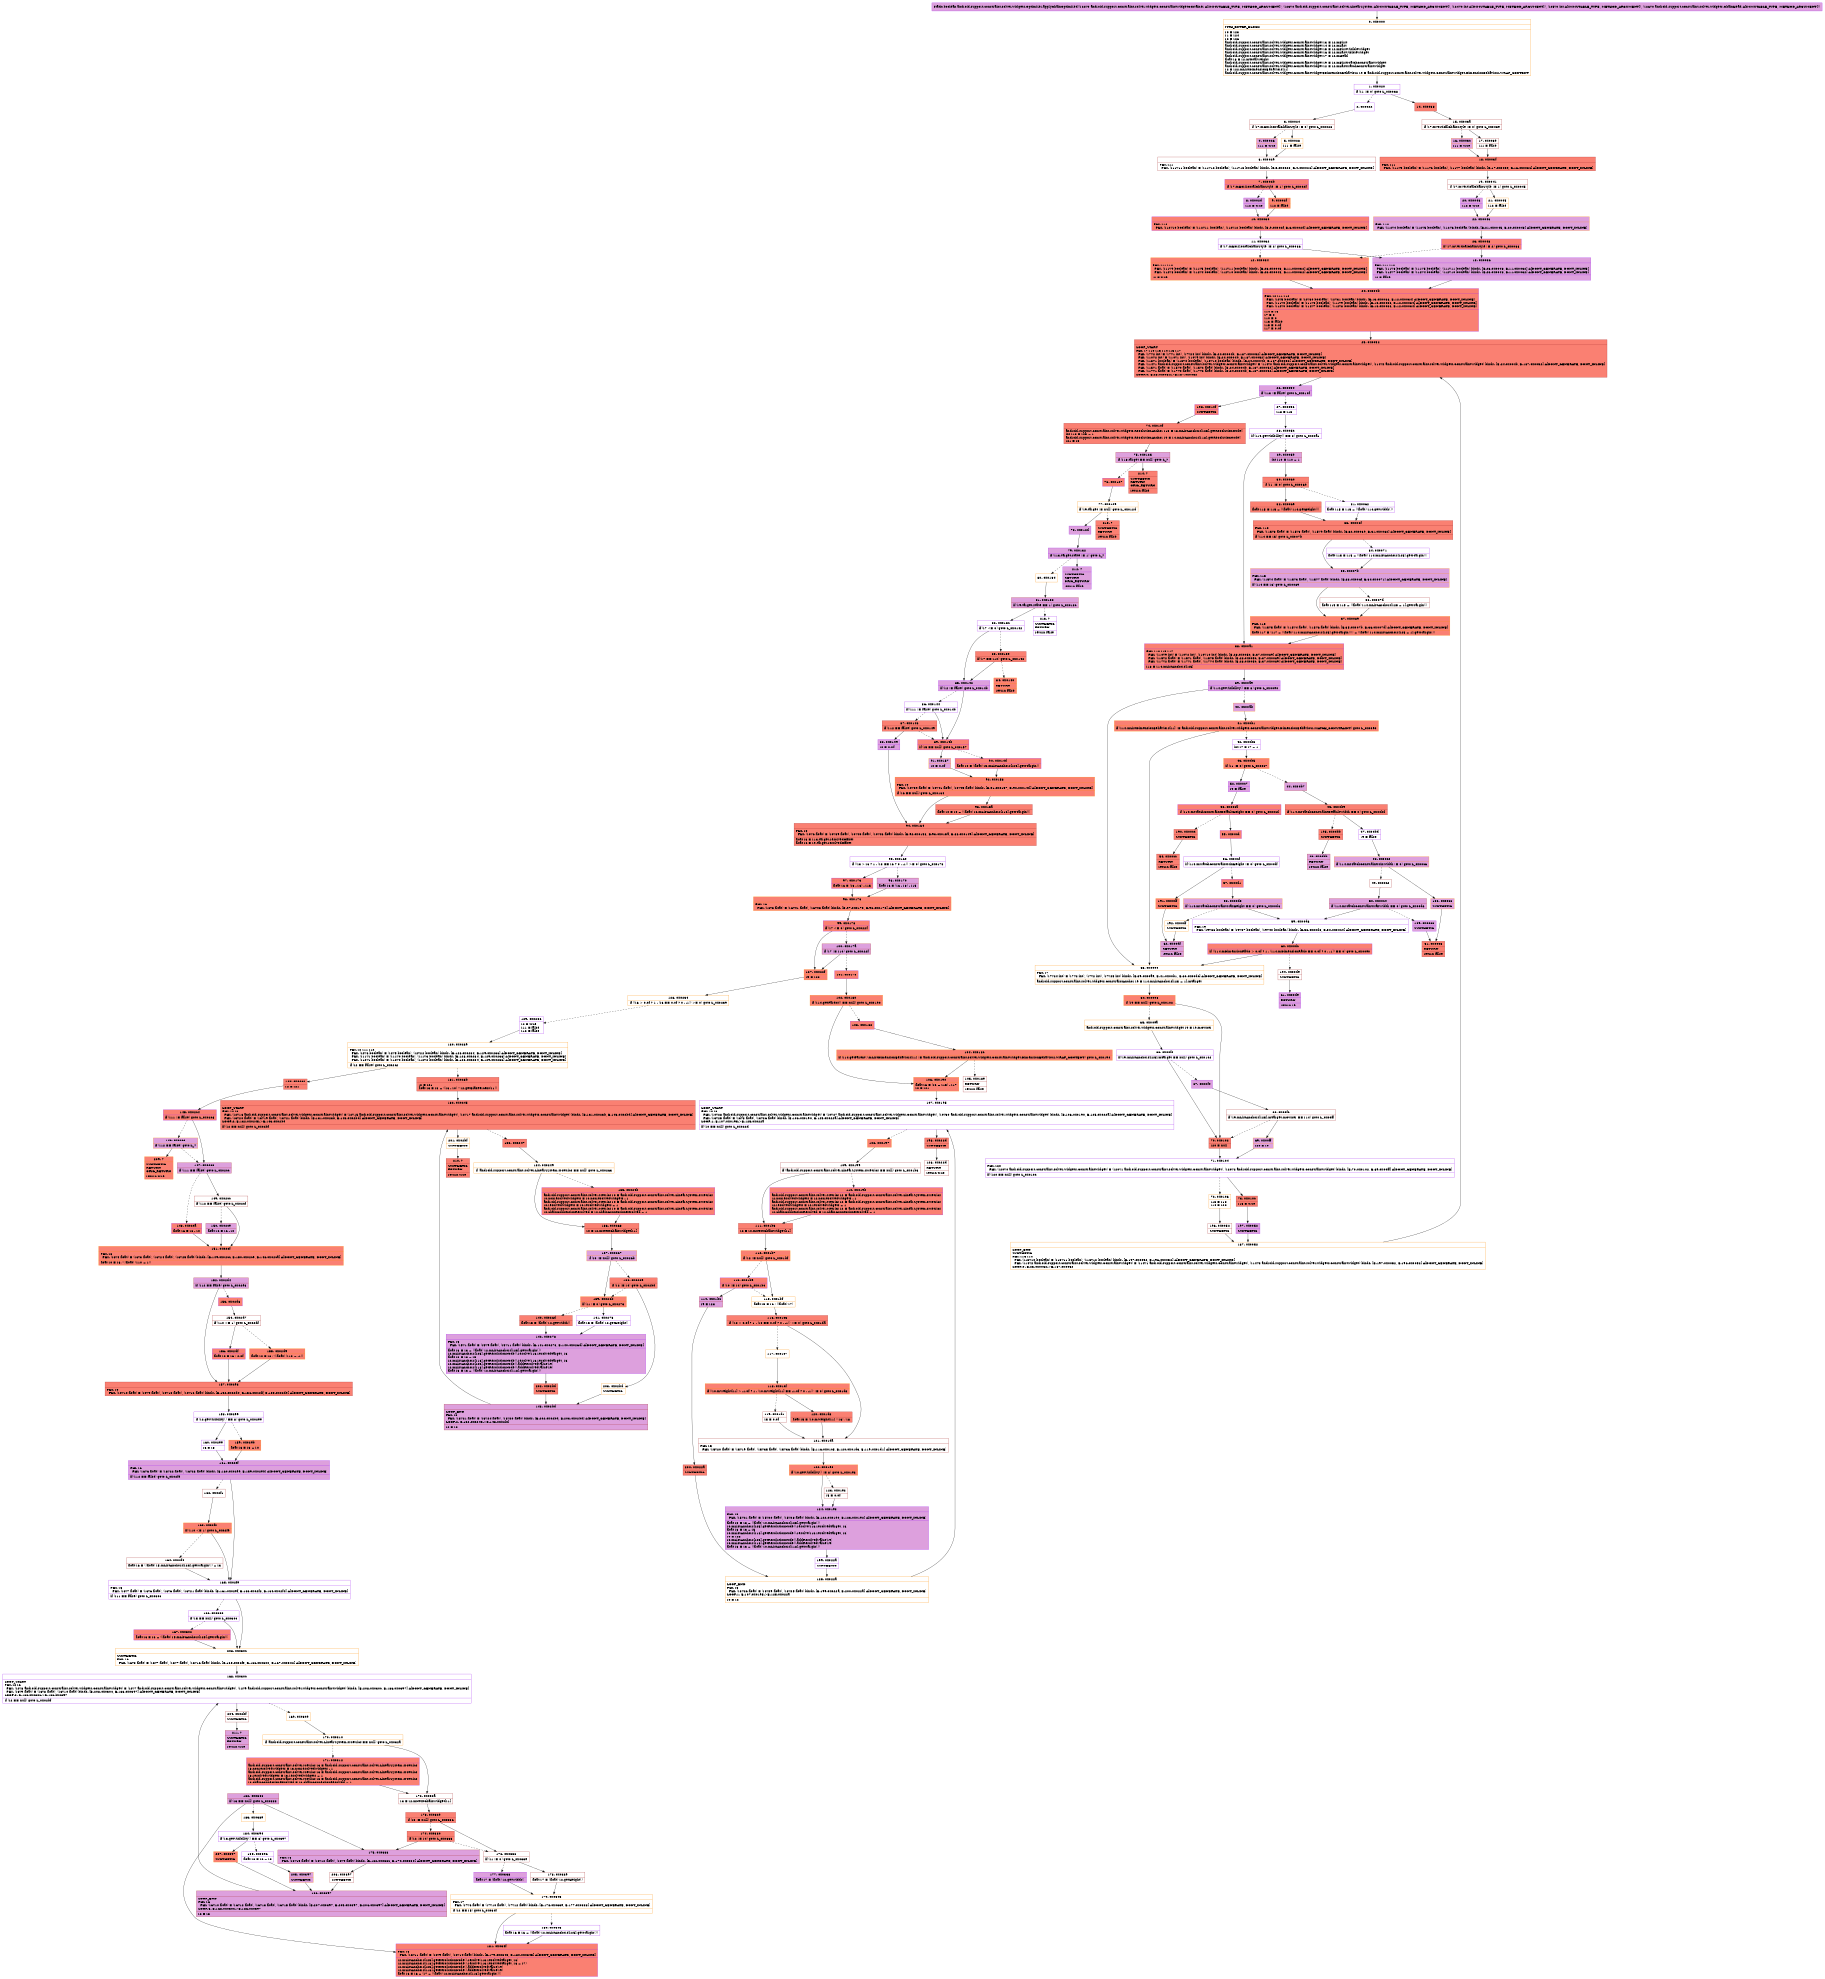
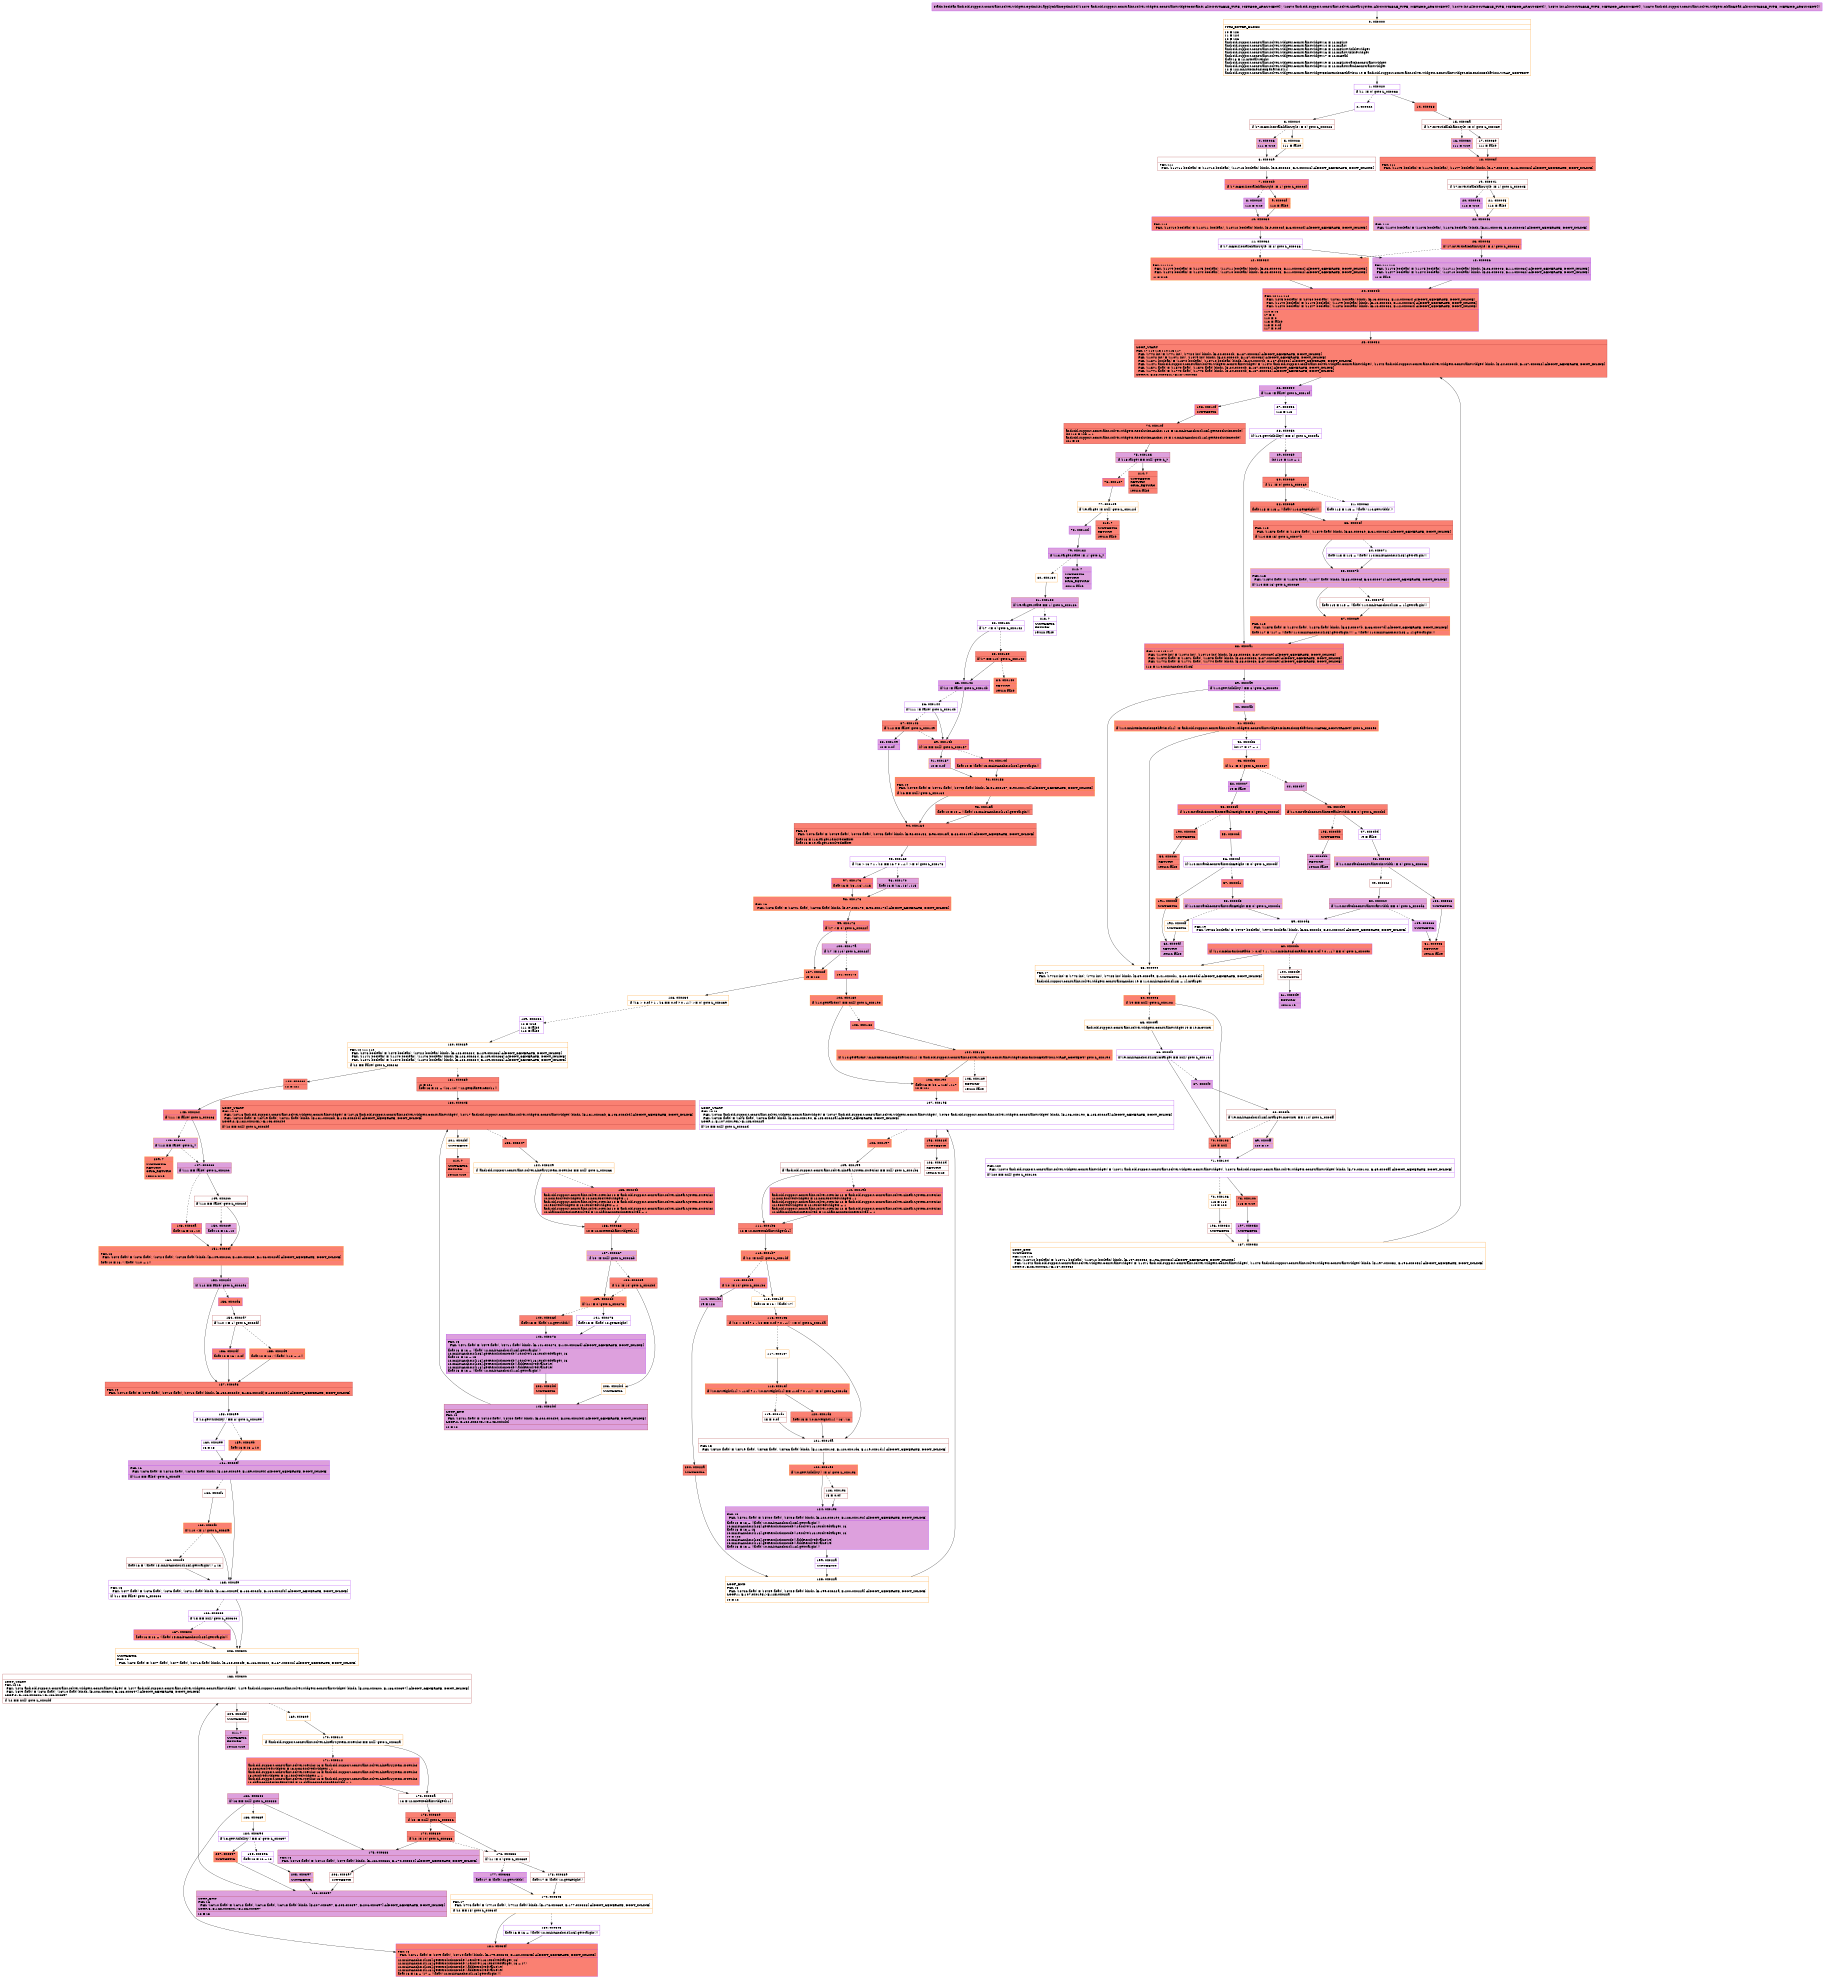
(237, 1689) -> (237, 1689)
